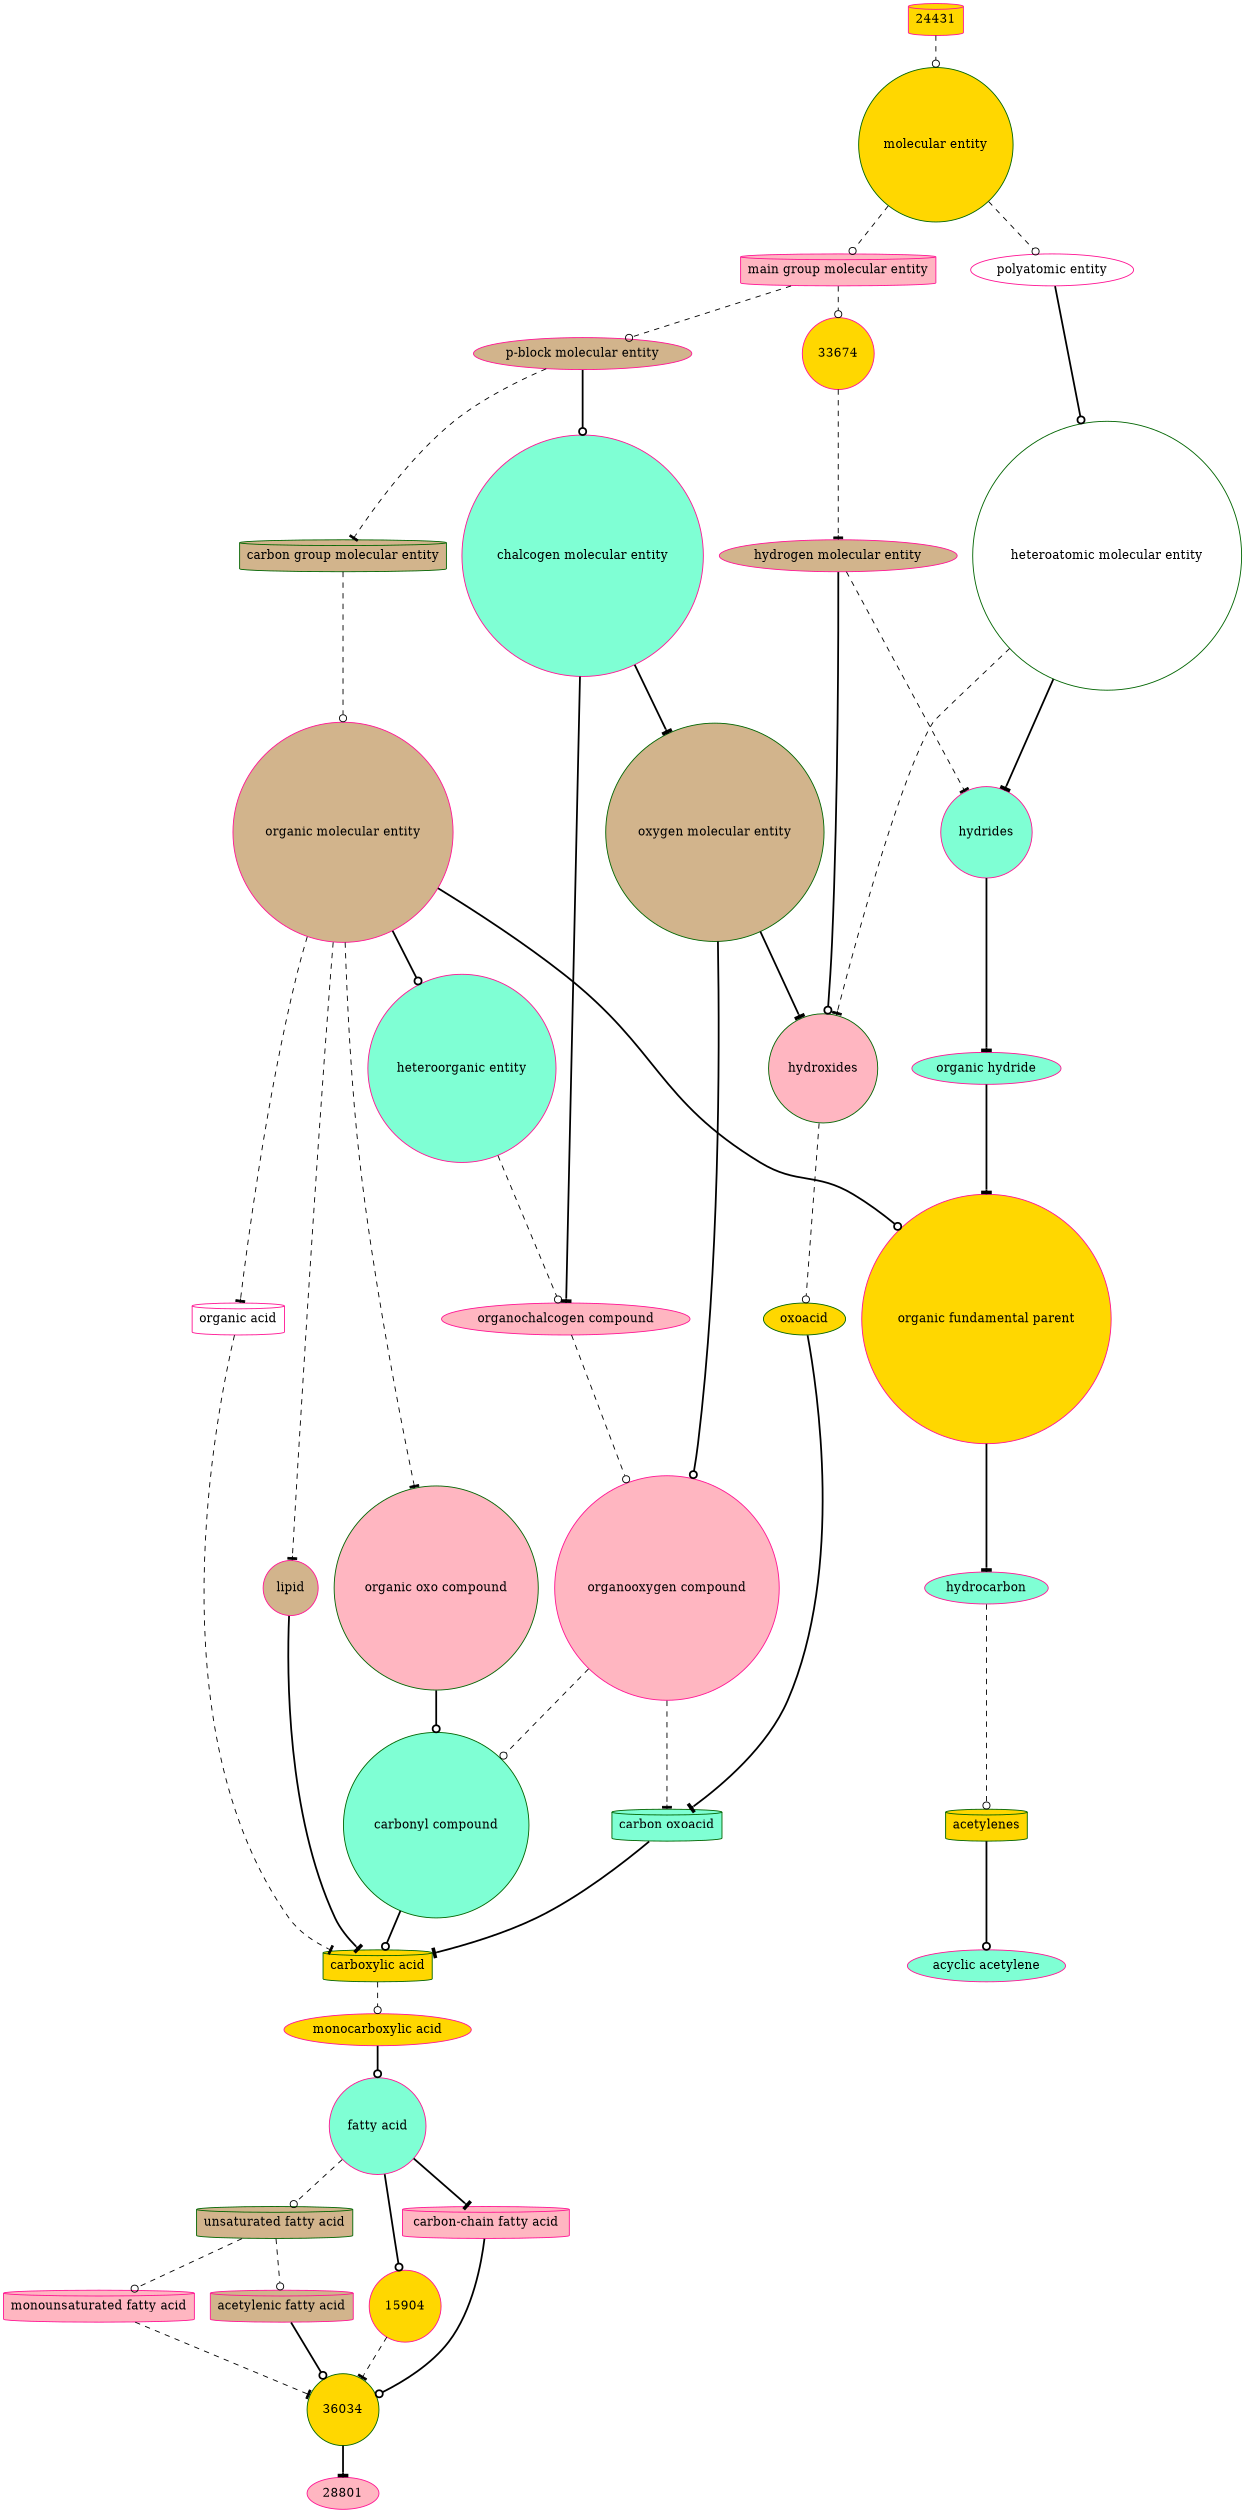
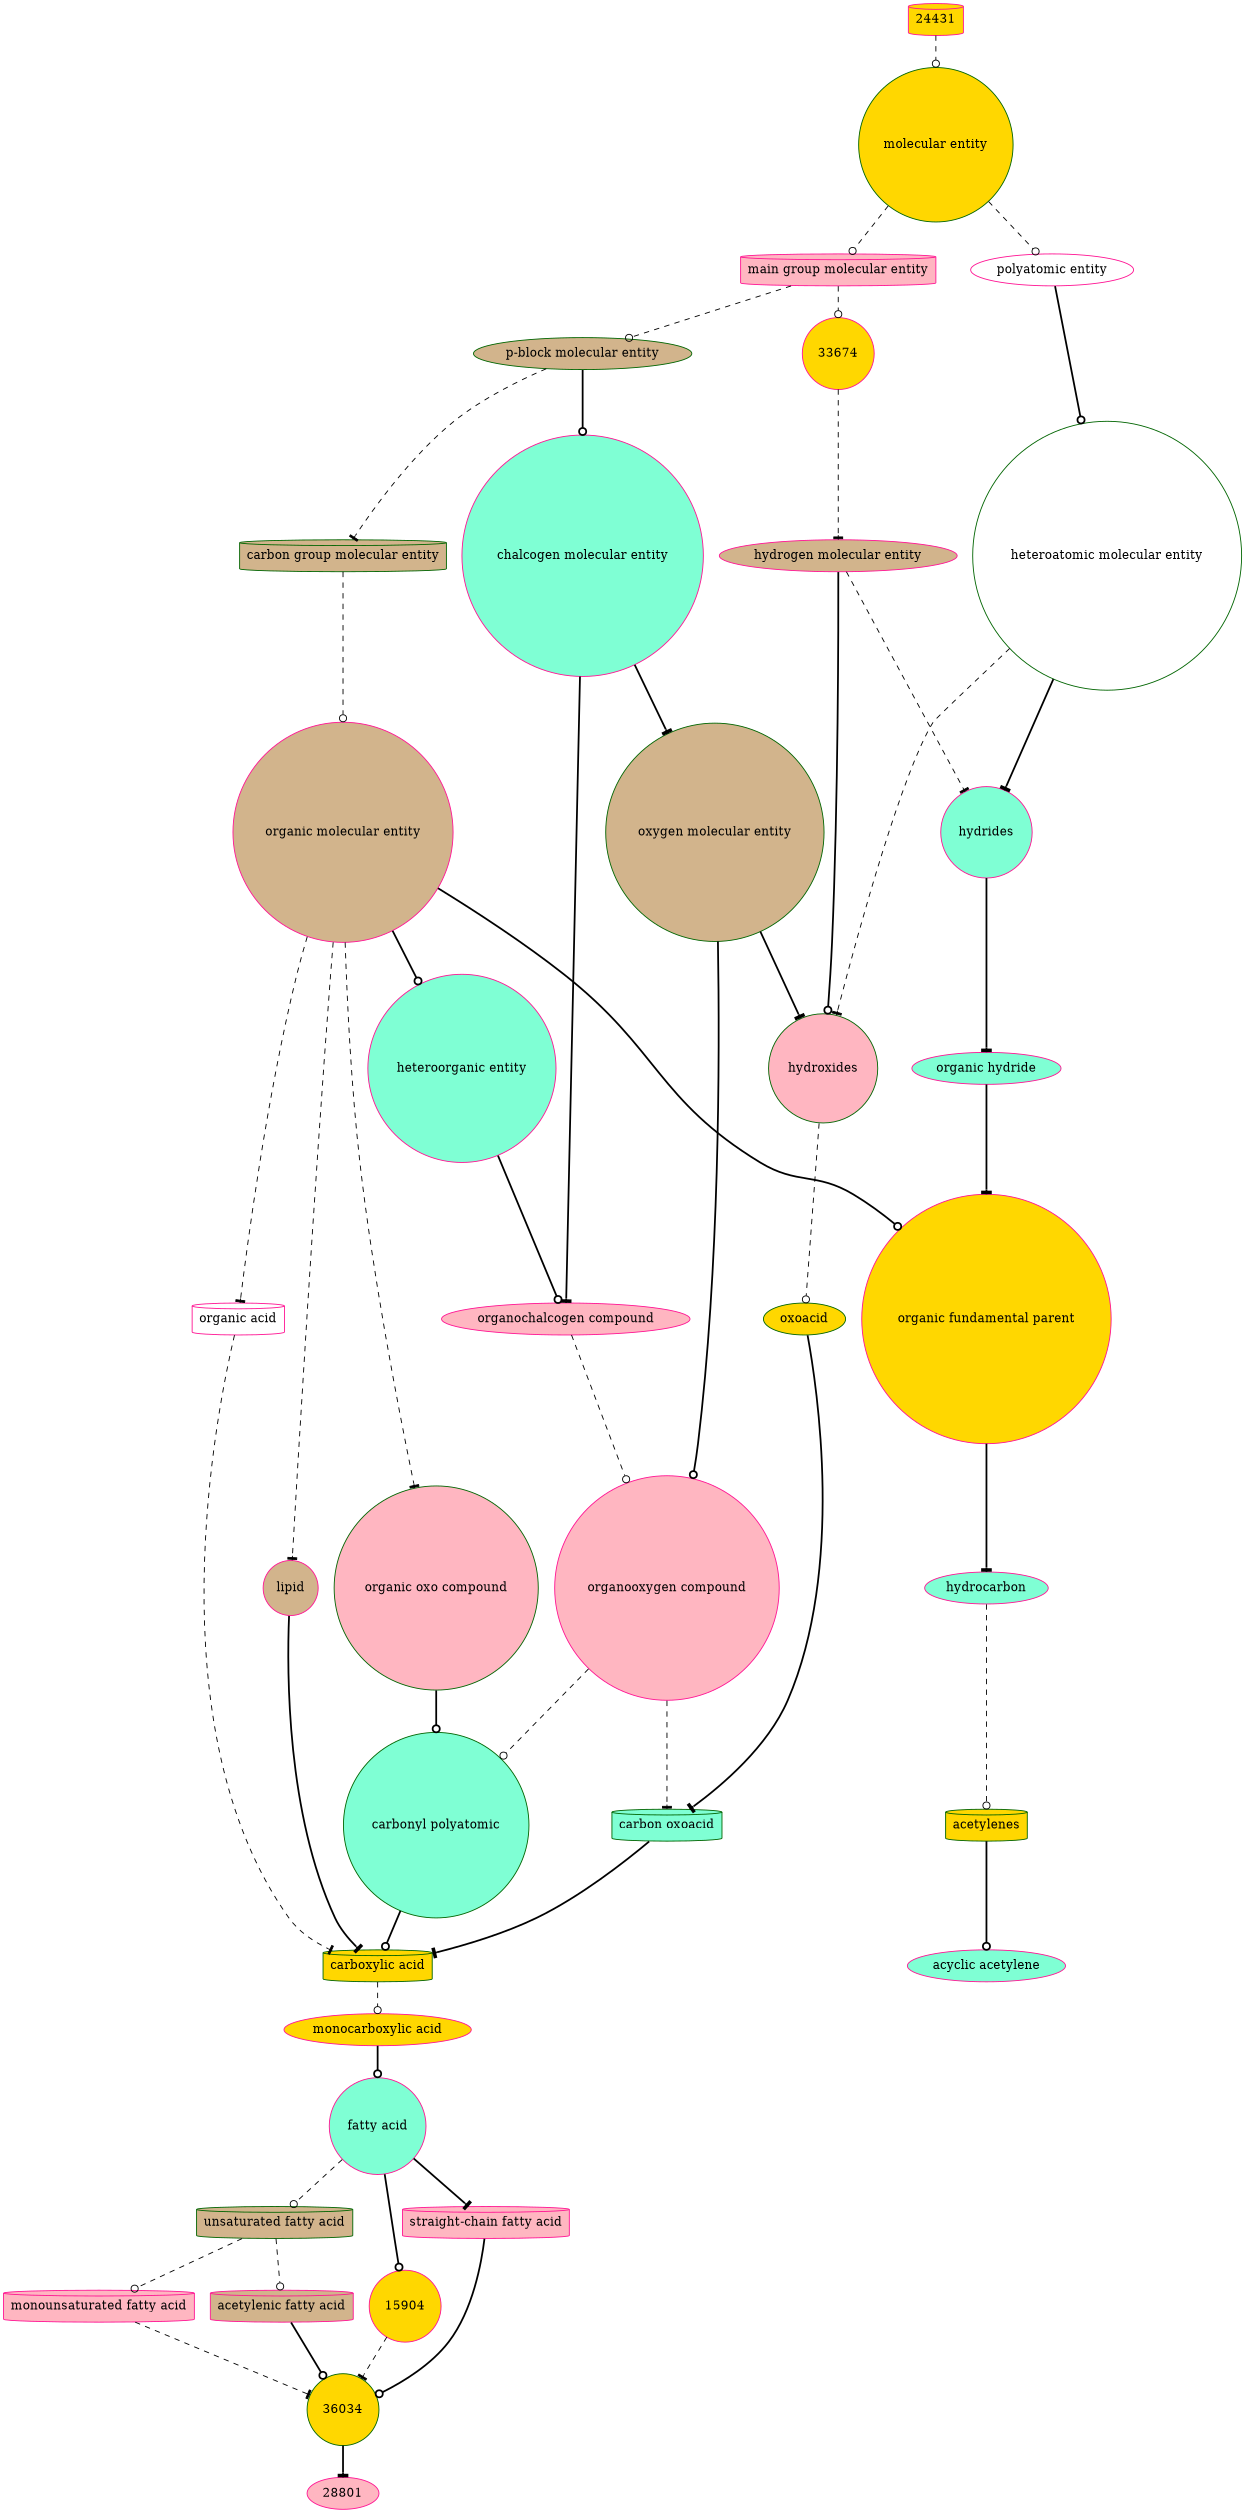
(583, 354) -> (583, 354)
(527, 1226) -> (527, 1226)
(436, 1825) -> (436, 1825)
(486, 2222) -> (486, 2222)
